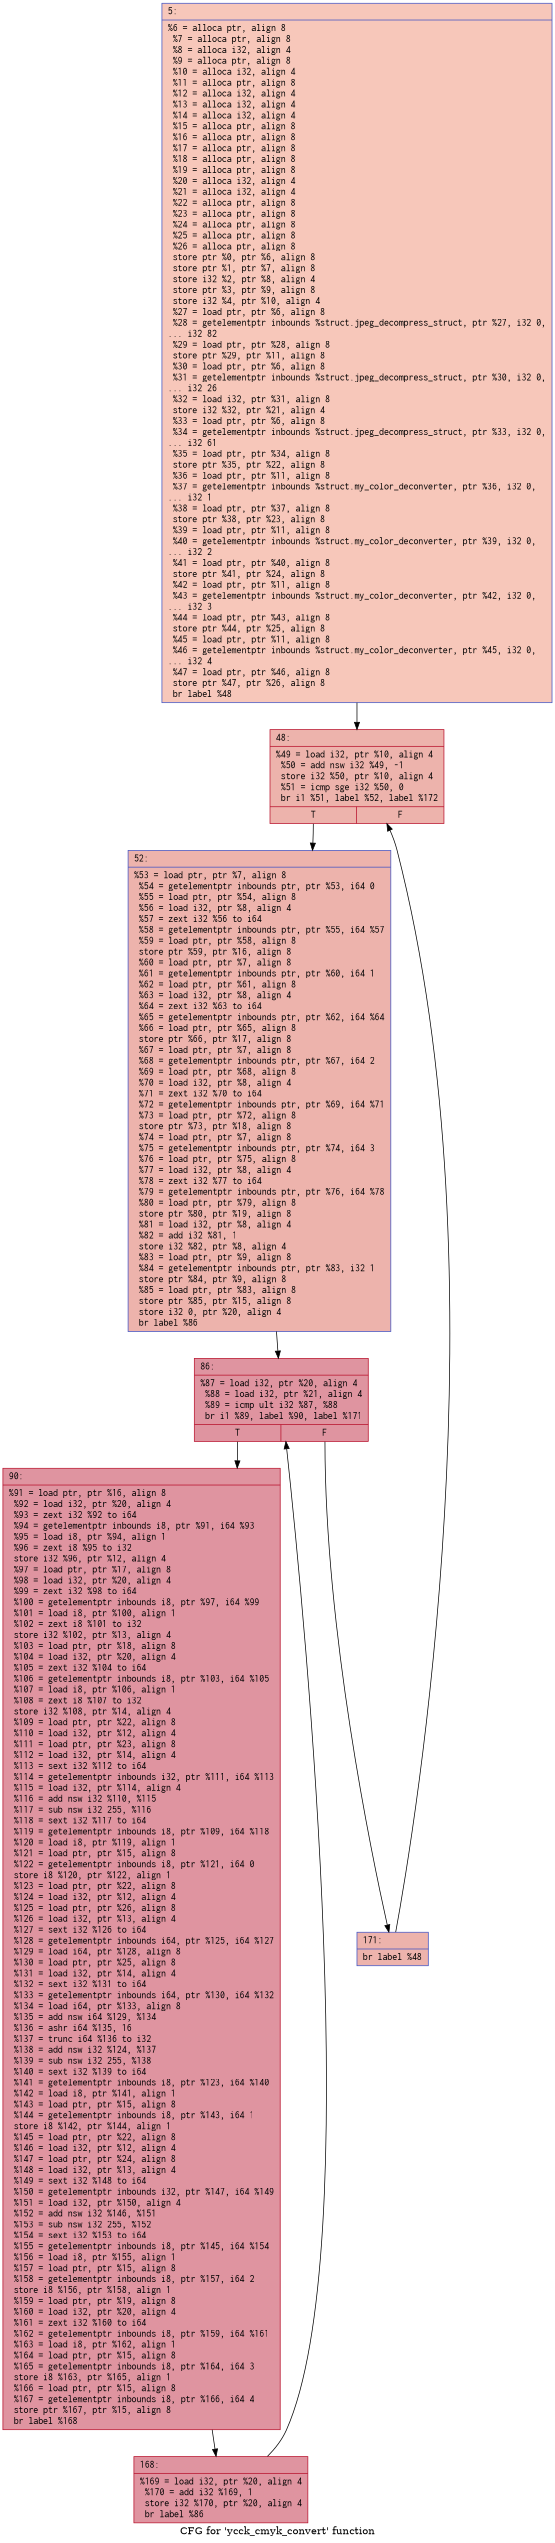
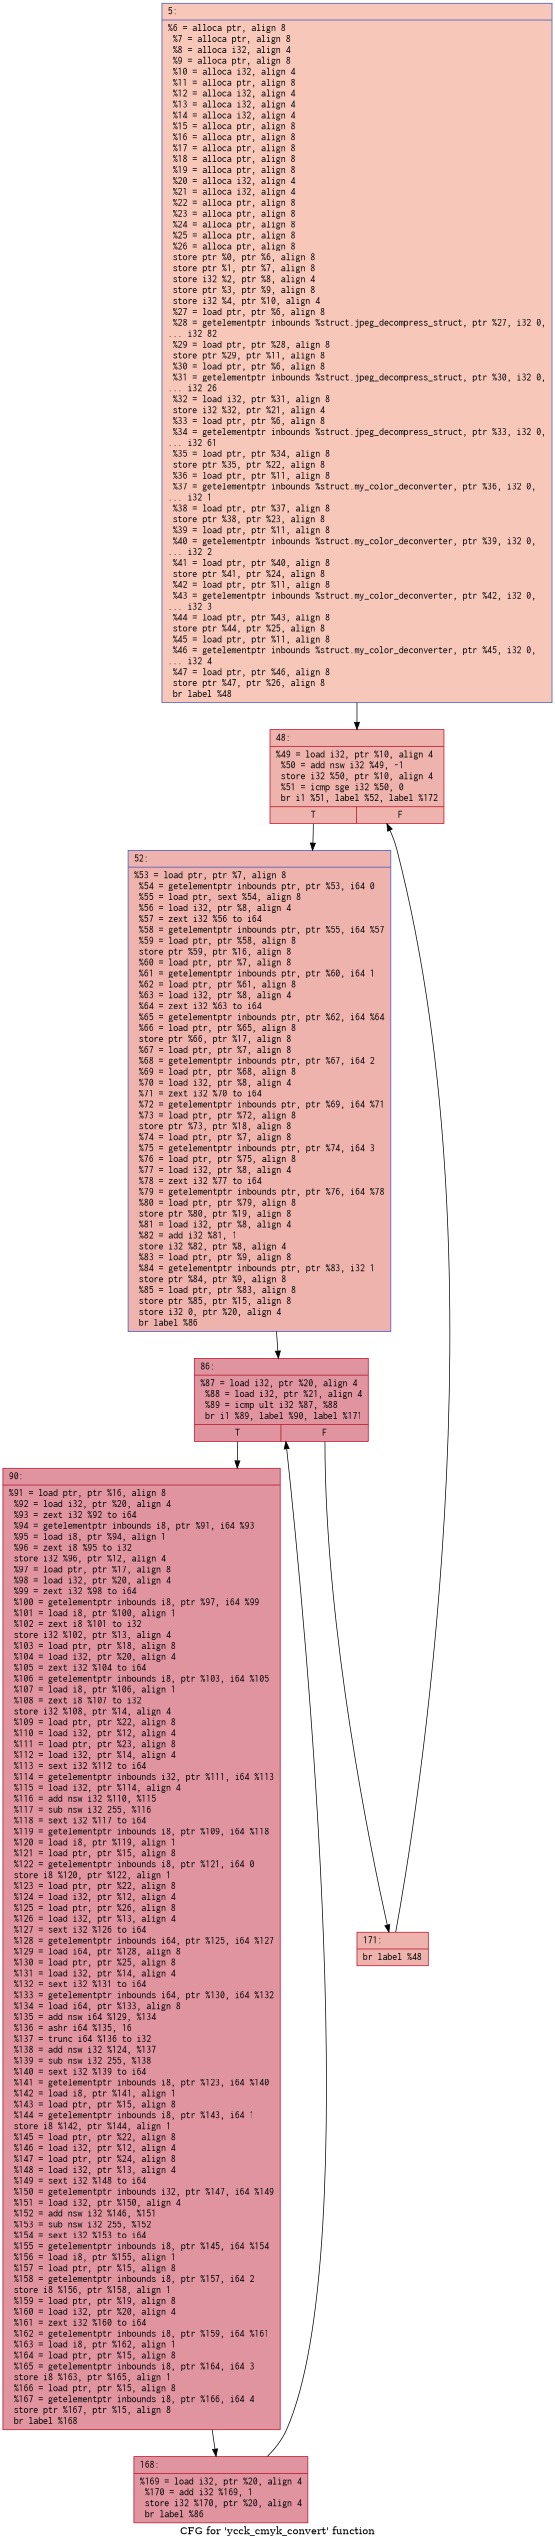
(215, 897) -> (218, 897)
(393, 1949) -> (393, 1949)
